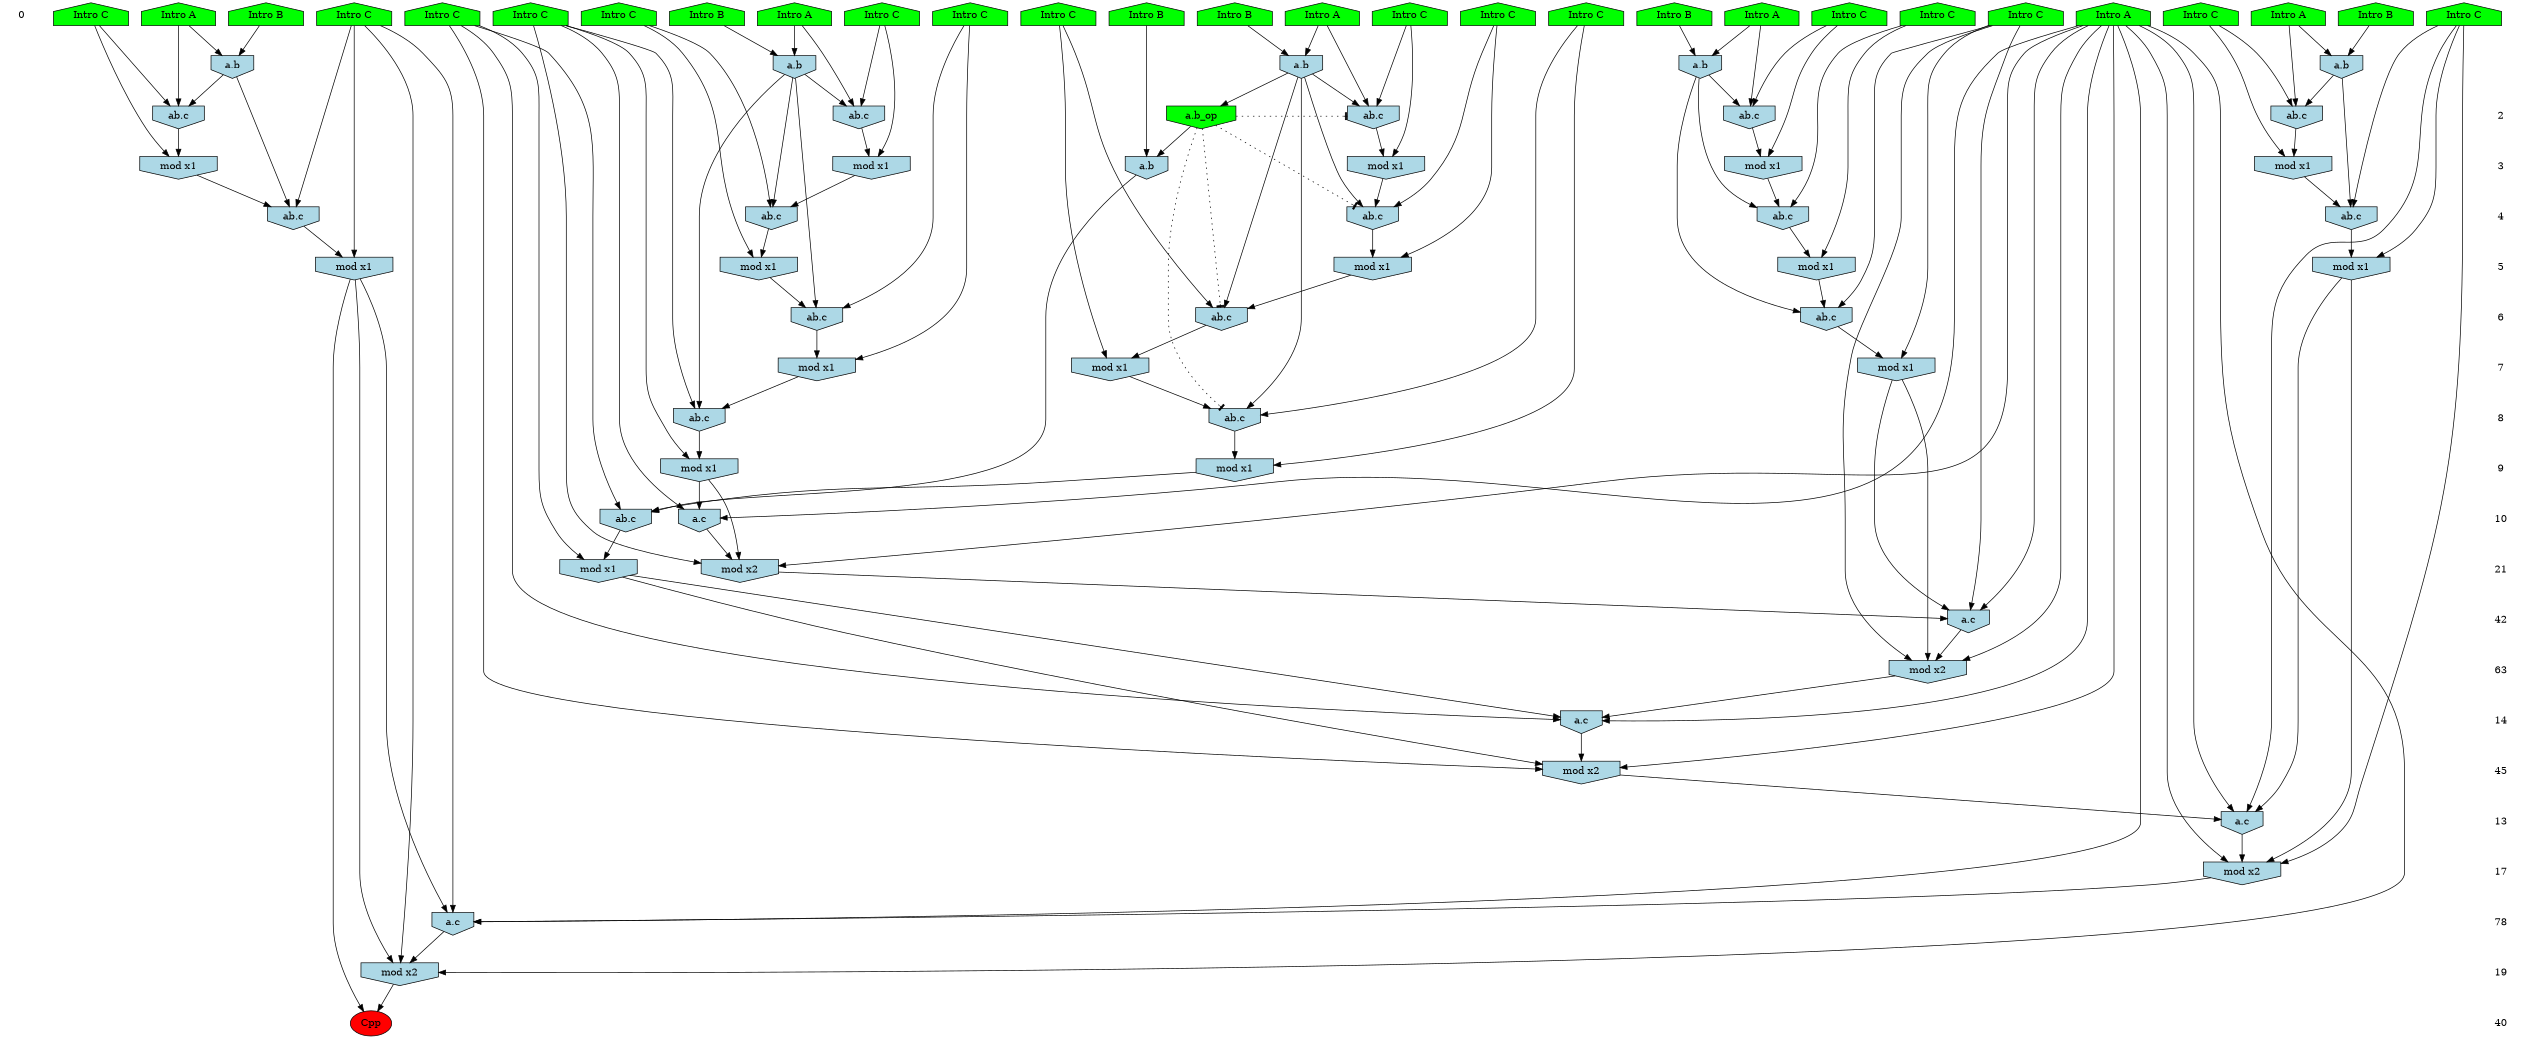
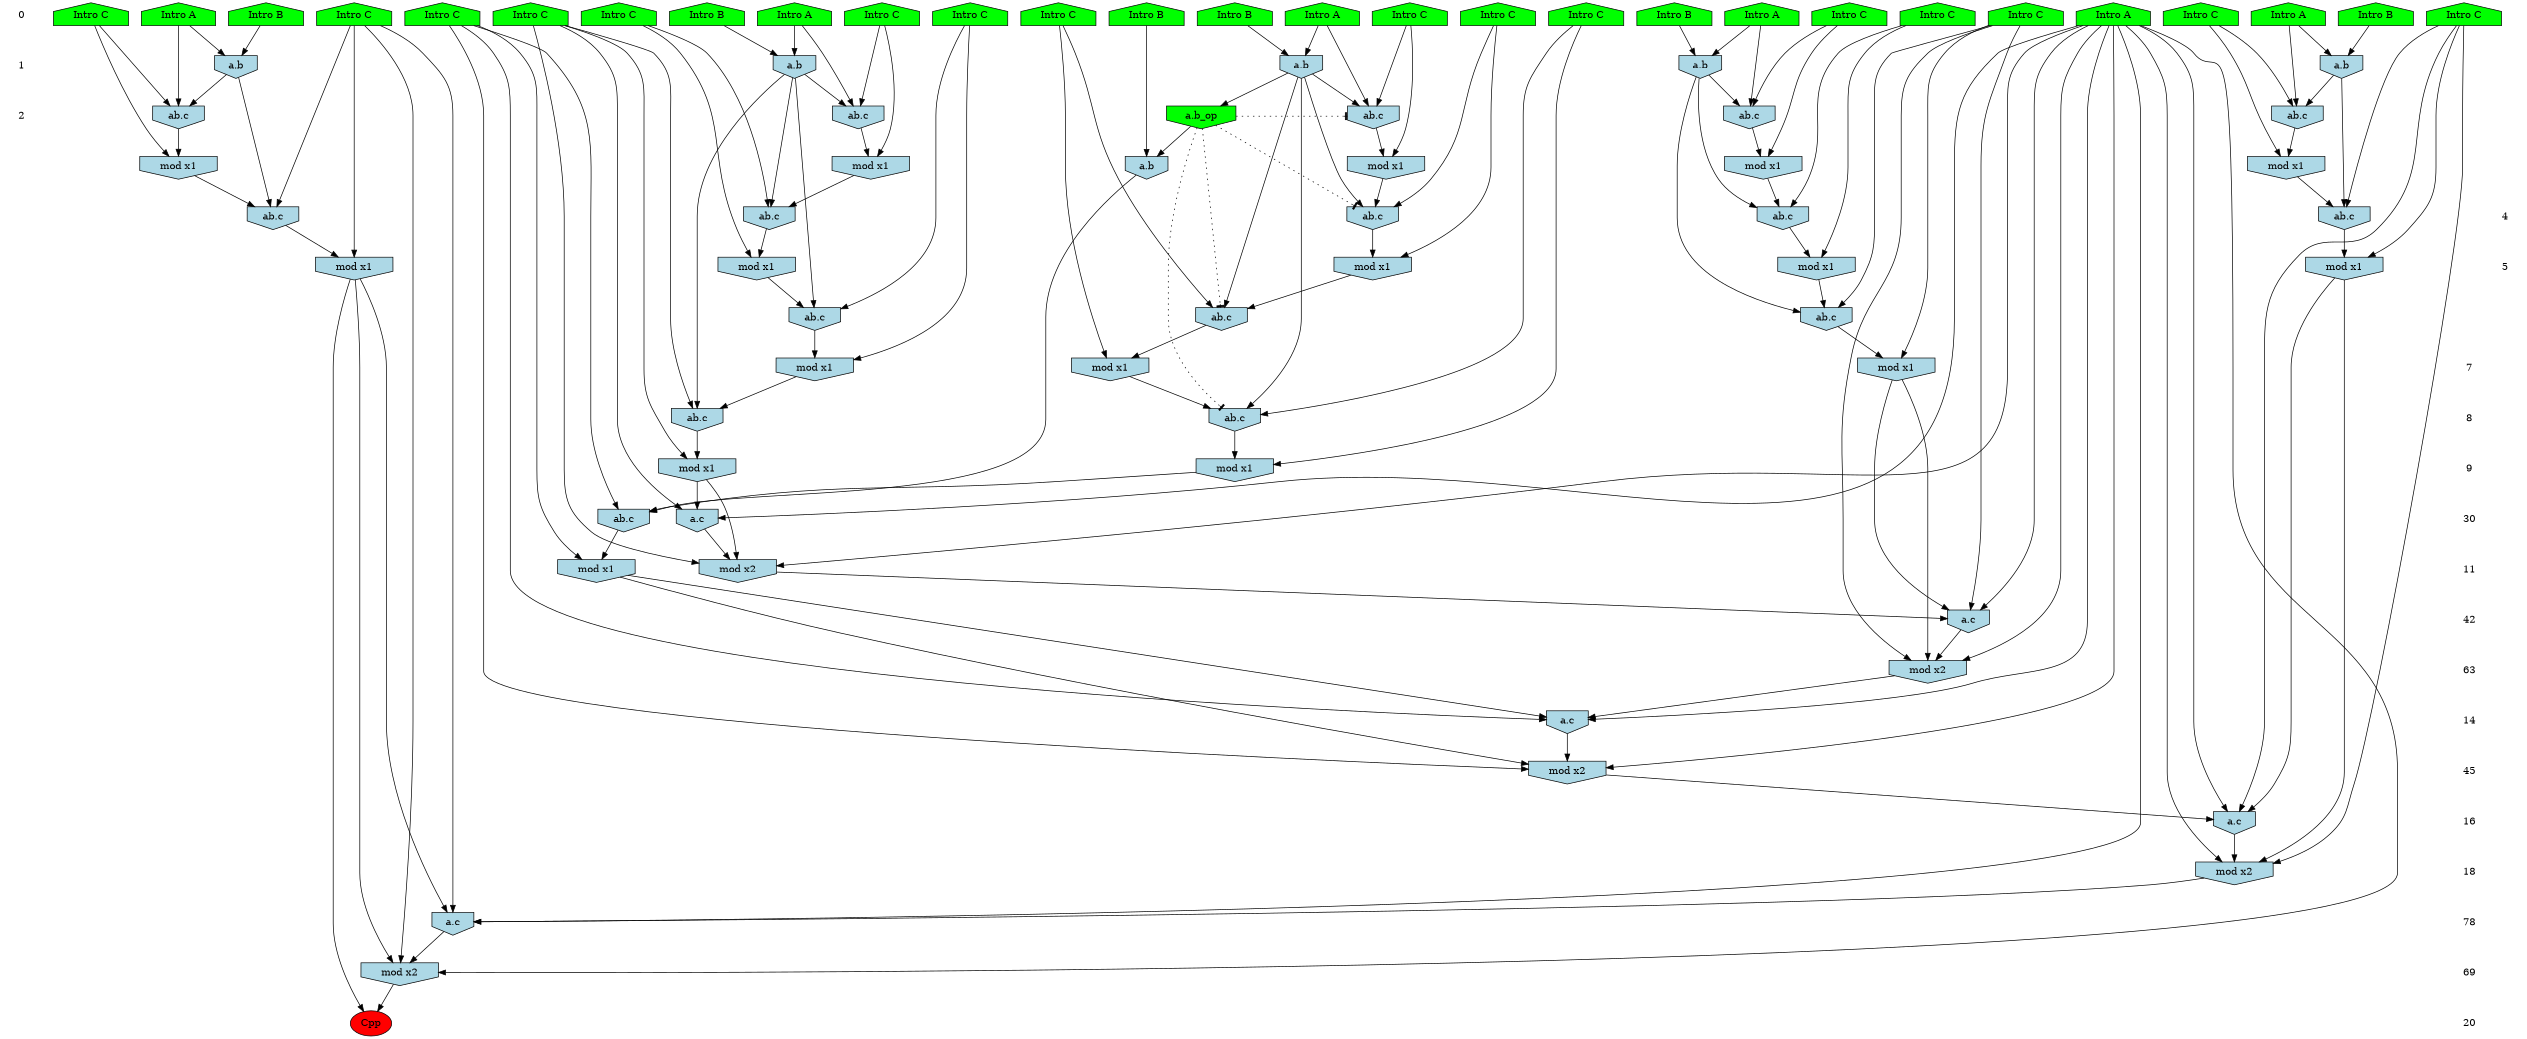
none -> (22, 66)
(2501, 167) -> none
(2501, 318) -> none
(2501, 519) -> (2470, 519)
(2501, 570) -> (2470, 570)
(2501, 822) -> (2470, 822)
(2501, 872) -> (2470, 872)
(2501, 973) -> (2470, 973)
(2501, 1023) -> (2470, 1023)
